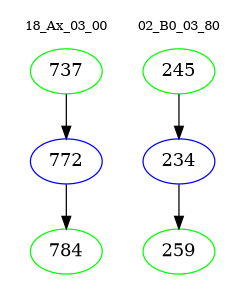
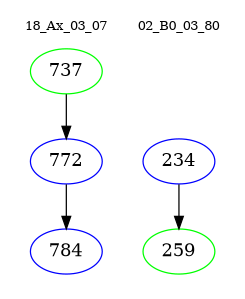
(66, 27) -> (66, 27)
(179, 71) -> none
(66, 252) -> (66, 252)
